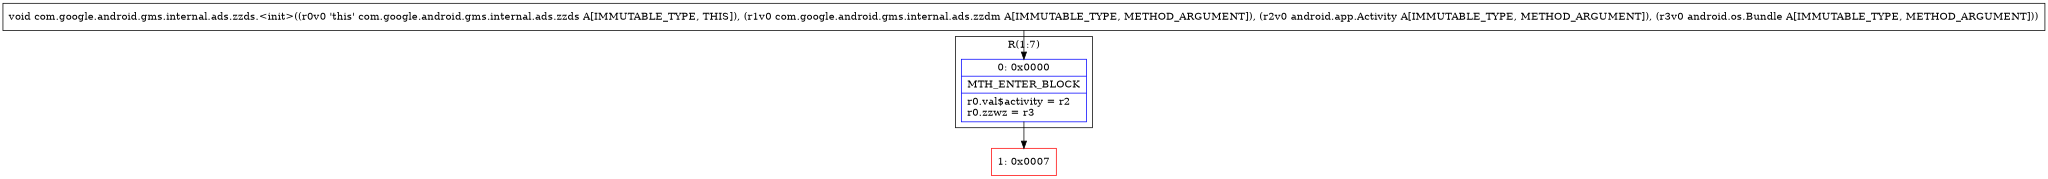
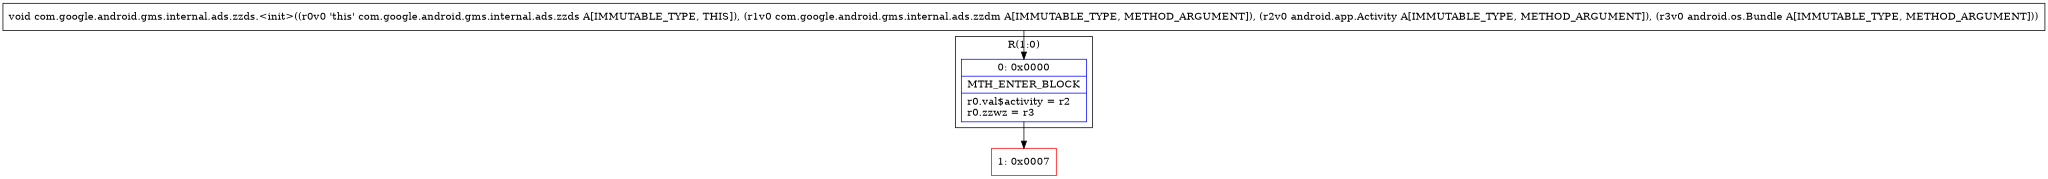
(1024, 45) -> (1024, 45)
